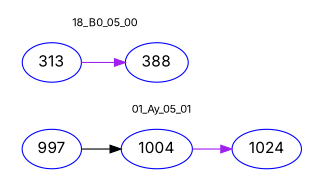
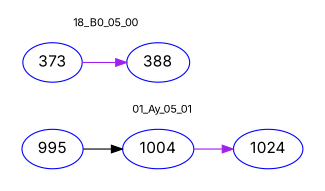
(52, 62) -> (53, 62)
(52, 149) -> (53, 149)
